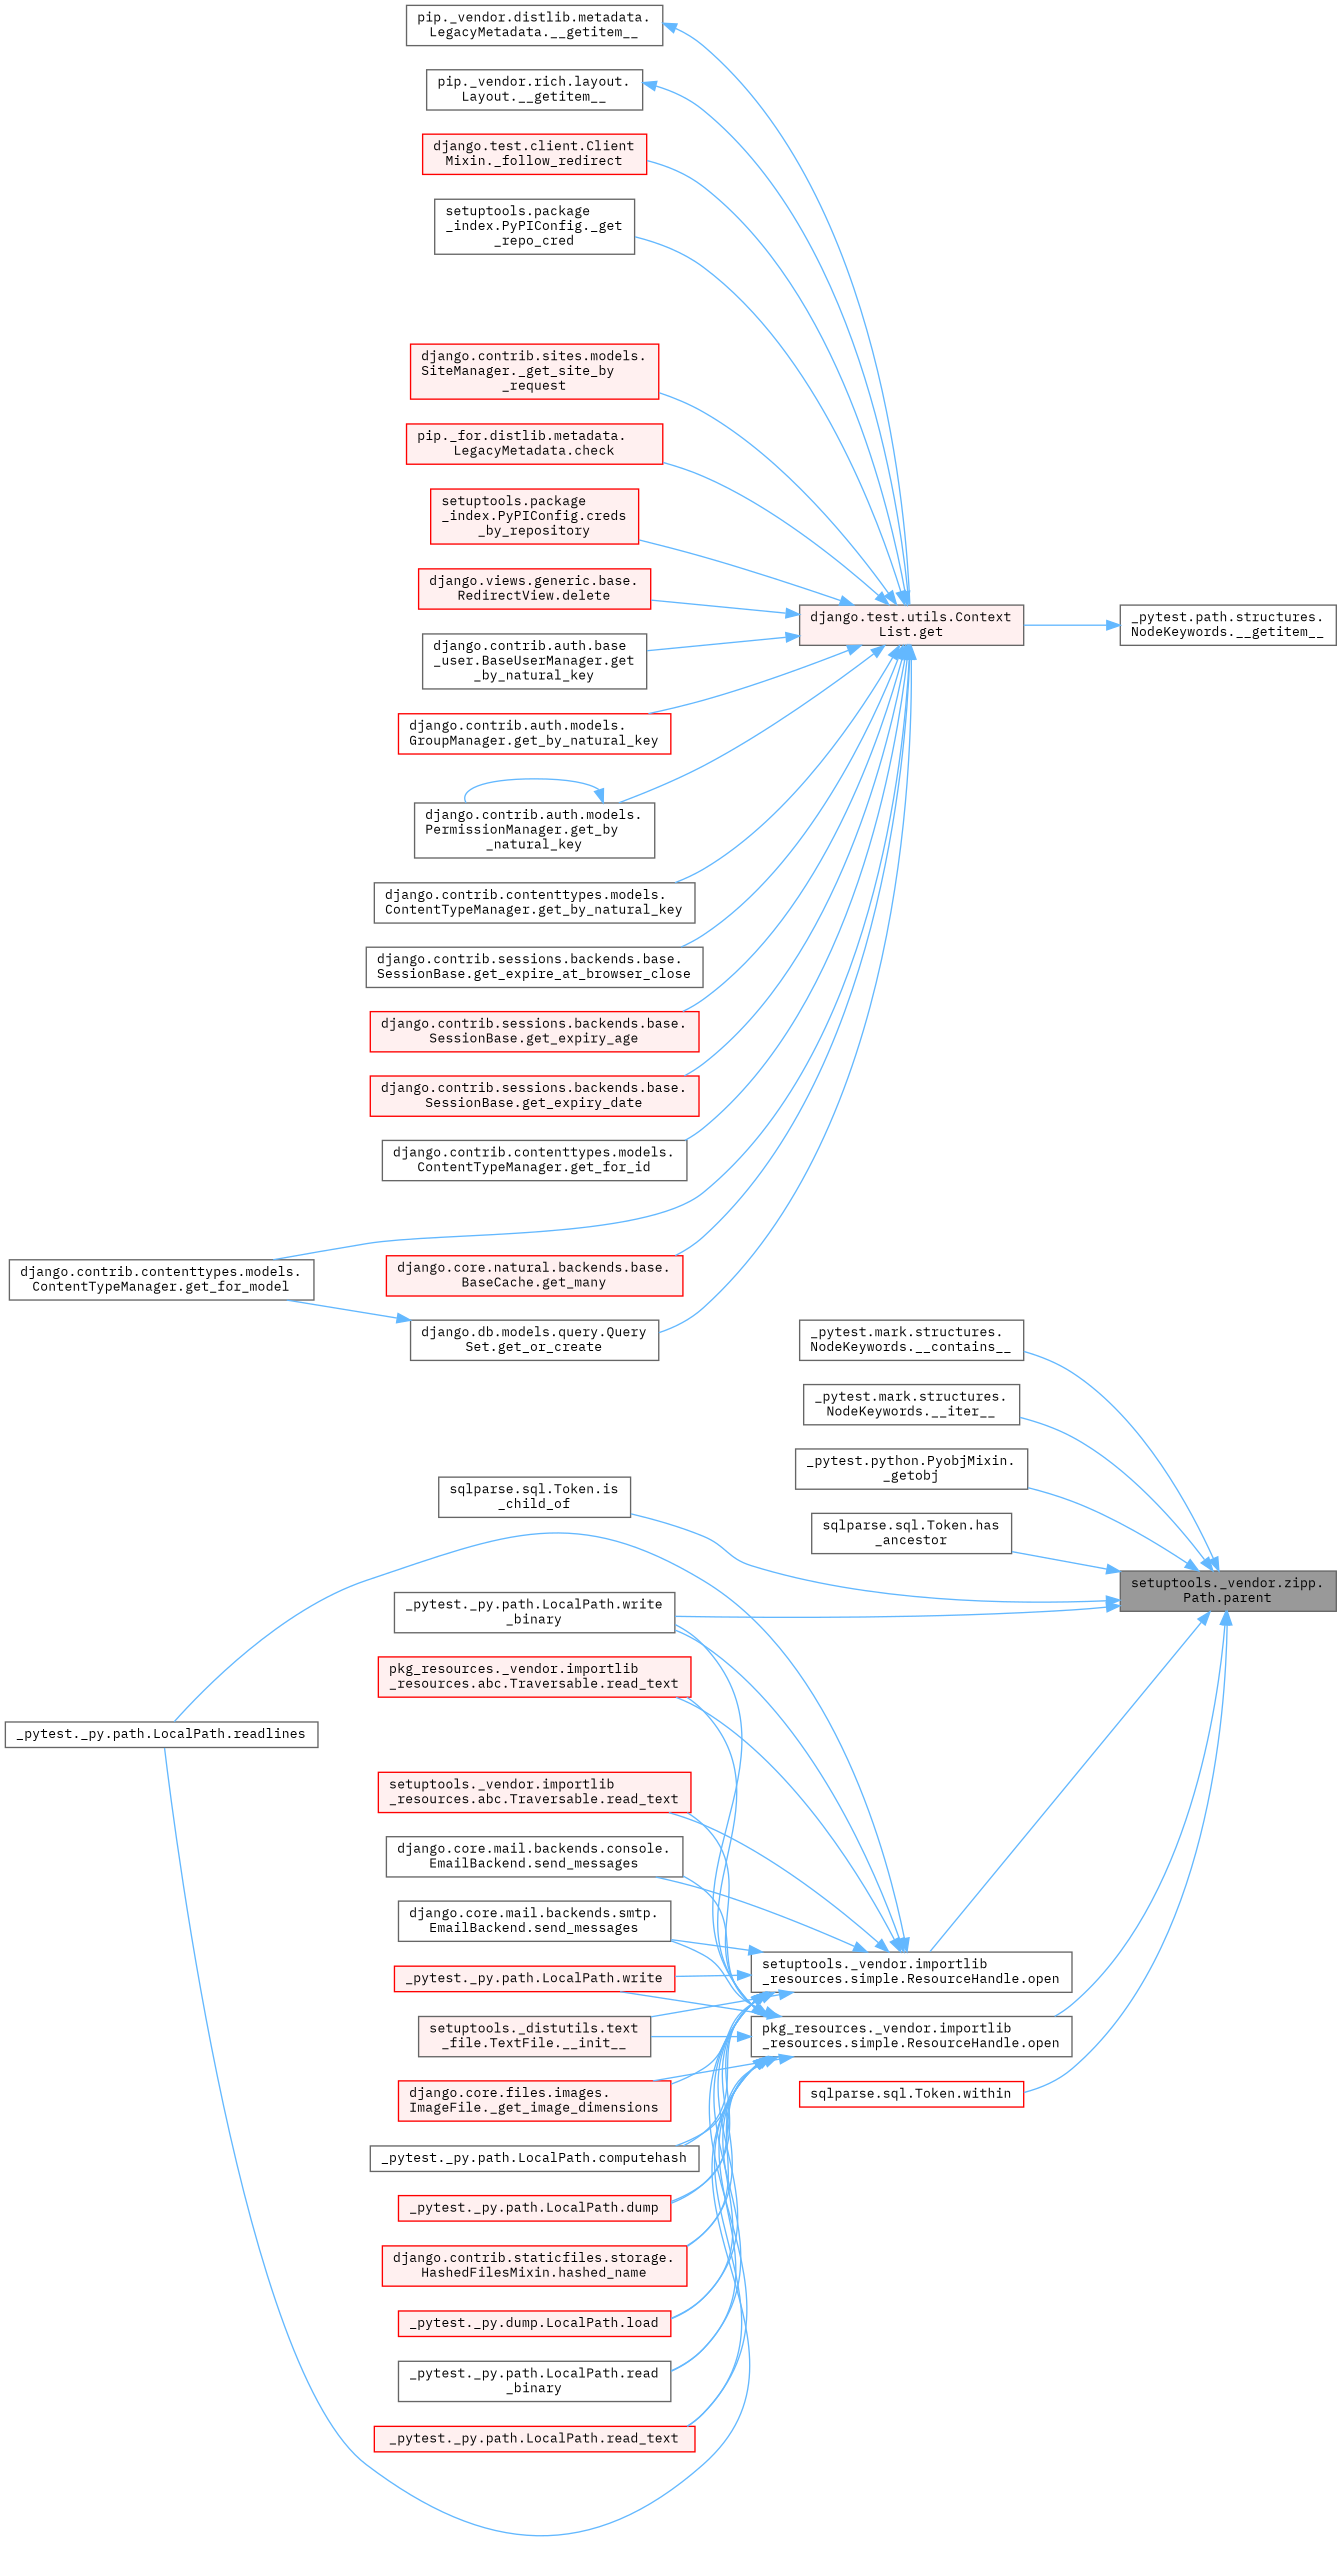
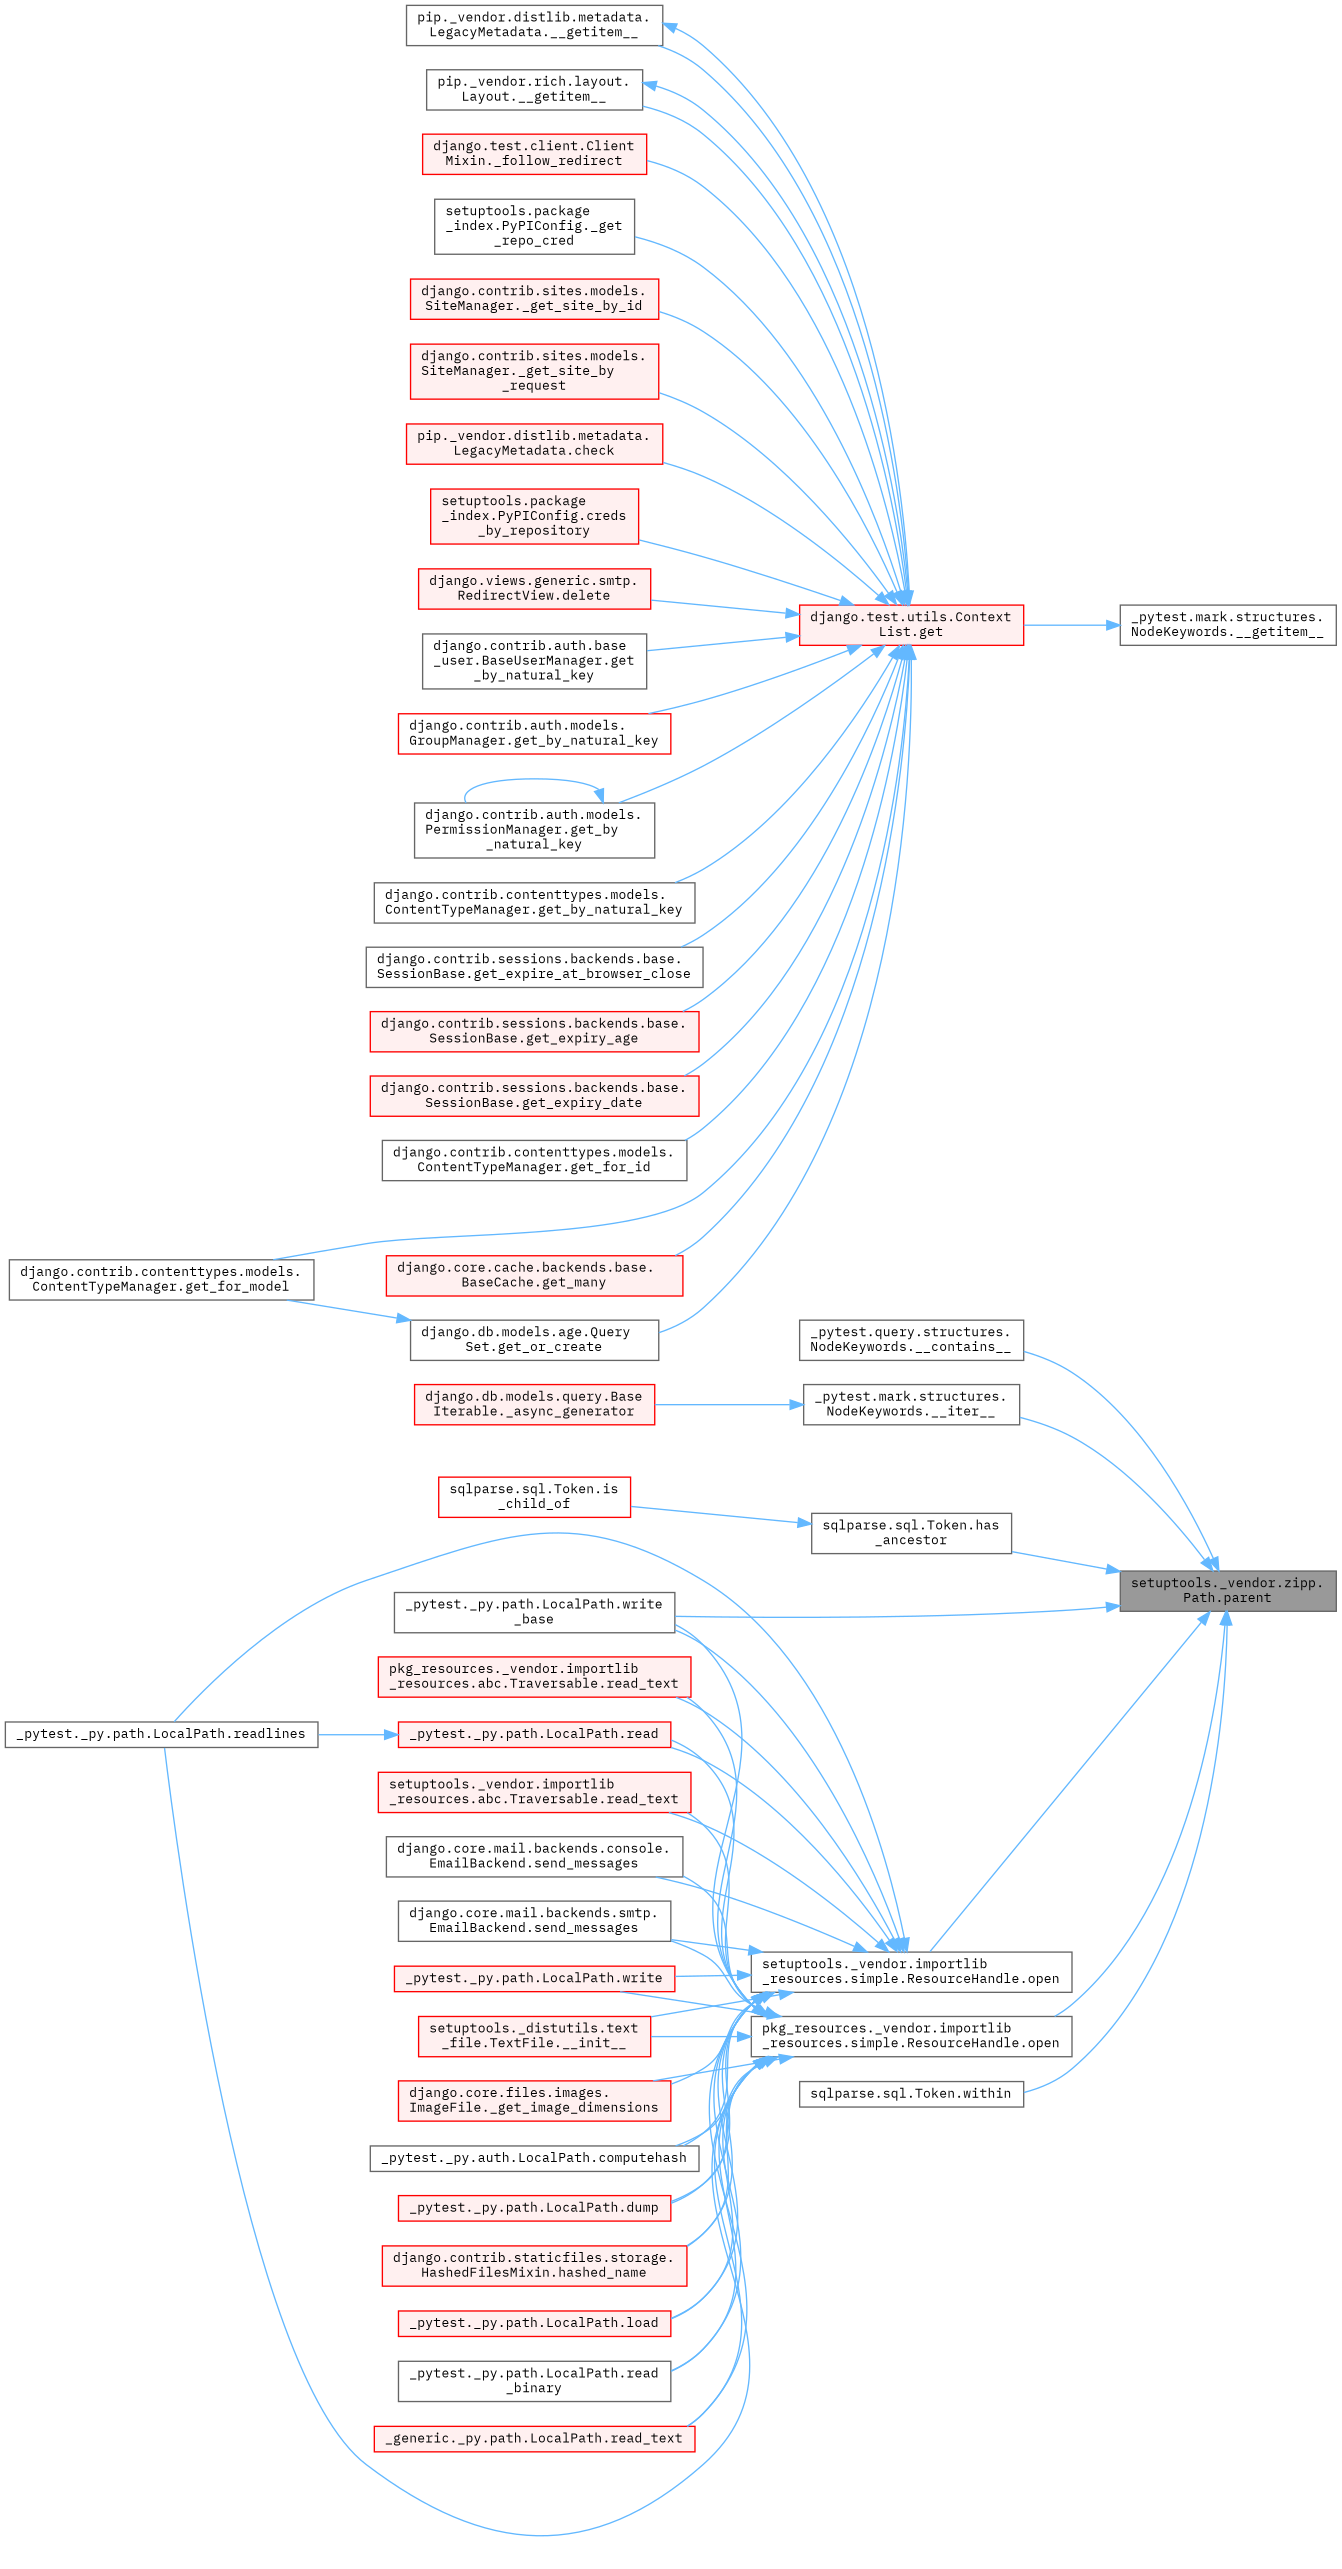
none -> (839, 272)
none -> (535, 299)
none -> (832, 313)
(535, 444) -> (535, 444)
(535, 589) -> (535, 589)
(912, 625) -> (912, 625)
(1228, 625) -> (1228, 625)
(535, 1276) -> (535, 1276)
(535, 1340) -> (535, 1340)
(912, 1340) -> (912, 1340)
none -> (535, 1405)
(912, 1469) -> none
(535, 1497) -> (535, 1497)
(862, 1590) -> (714, 1515)
(535, 1613) -> (535, 1613)
none -> (535, 1735)
(535, 2037) -> (535, 2037)
(912, 2094) -> (912, 2094)
(535, 2159) -> (535, 2159)
(535, 2324) -> (535, 2324)
(535, 2439) -> (535, 2439)
